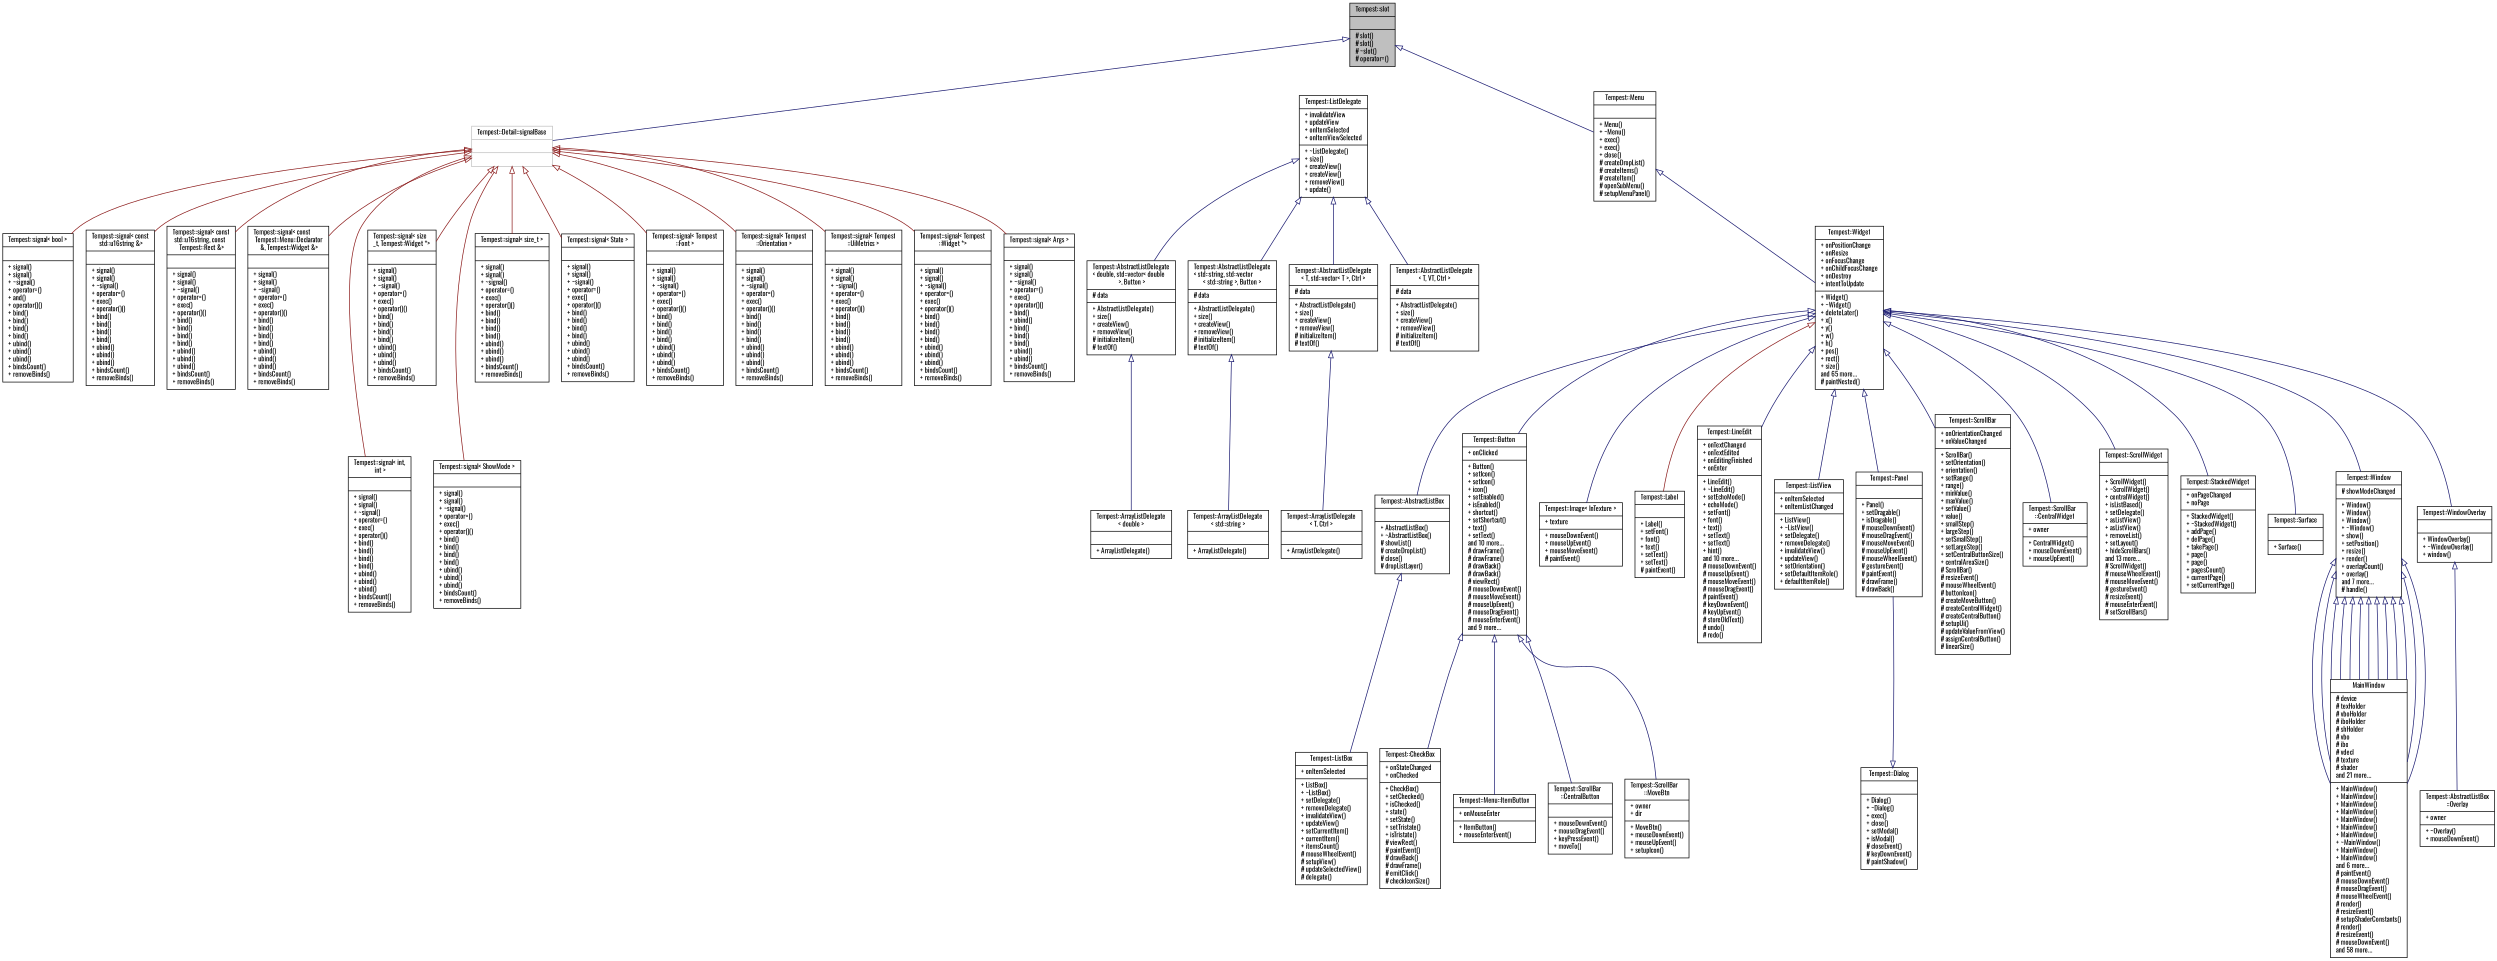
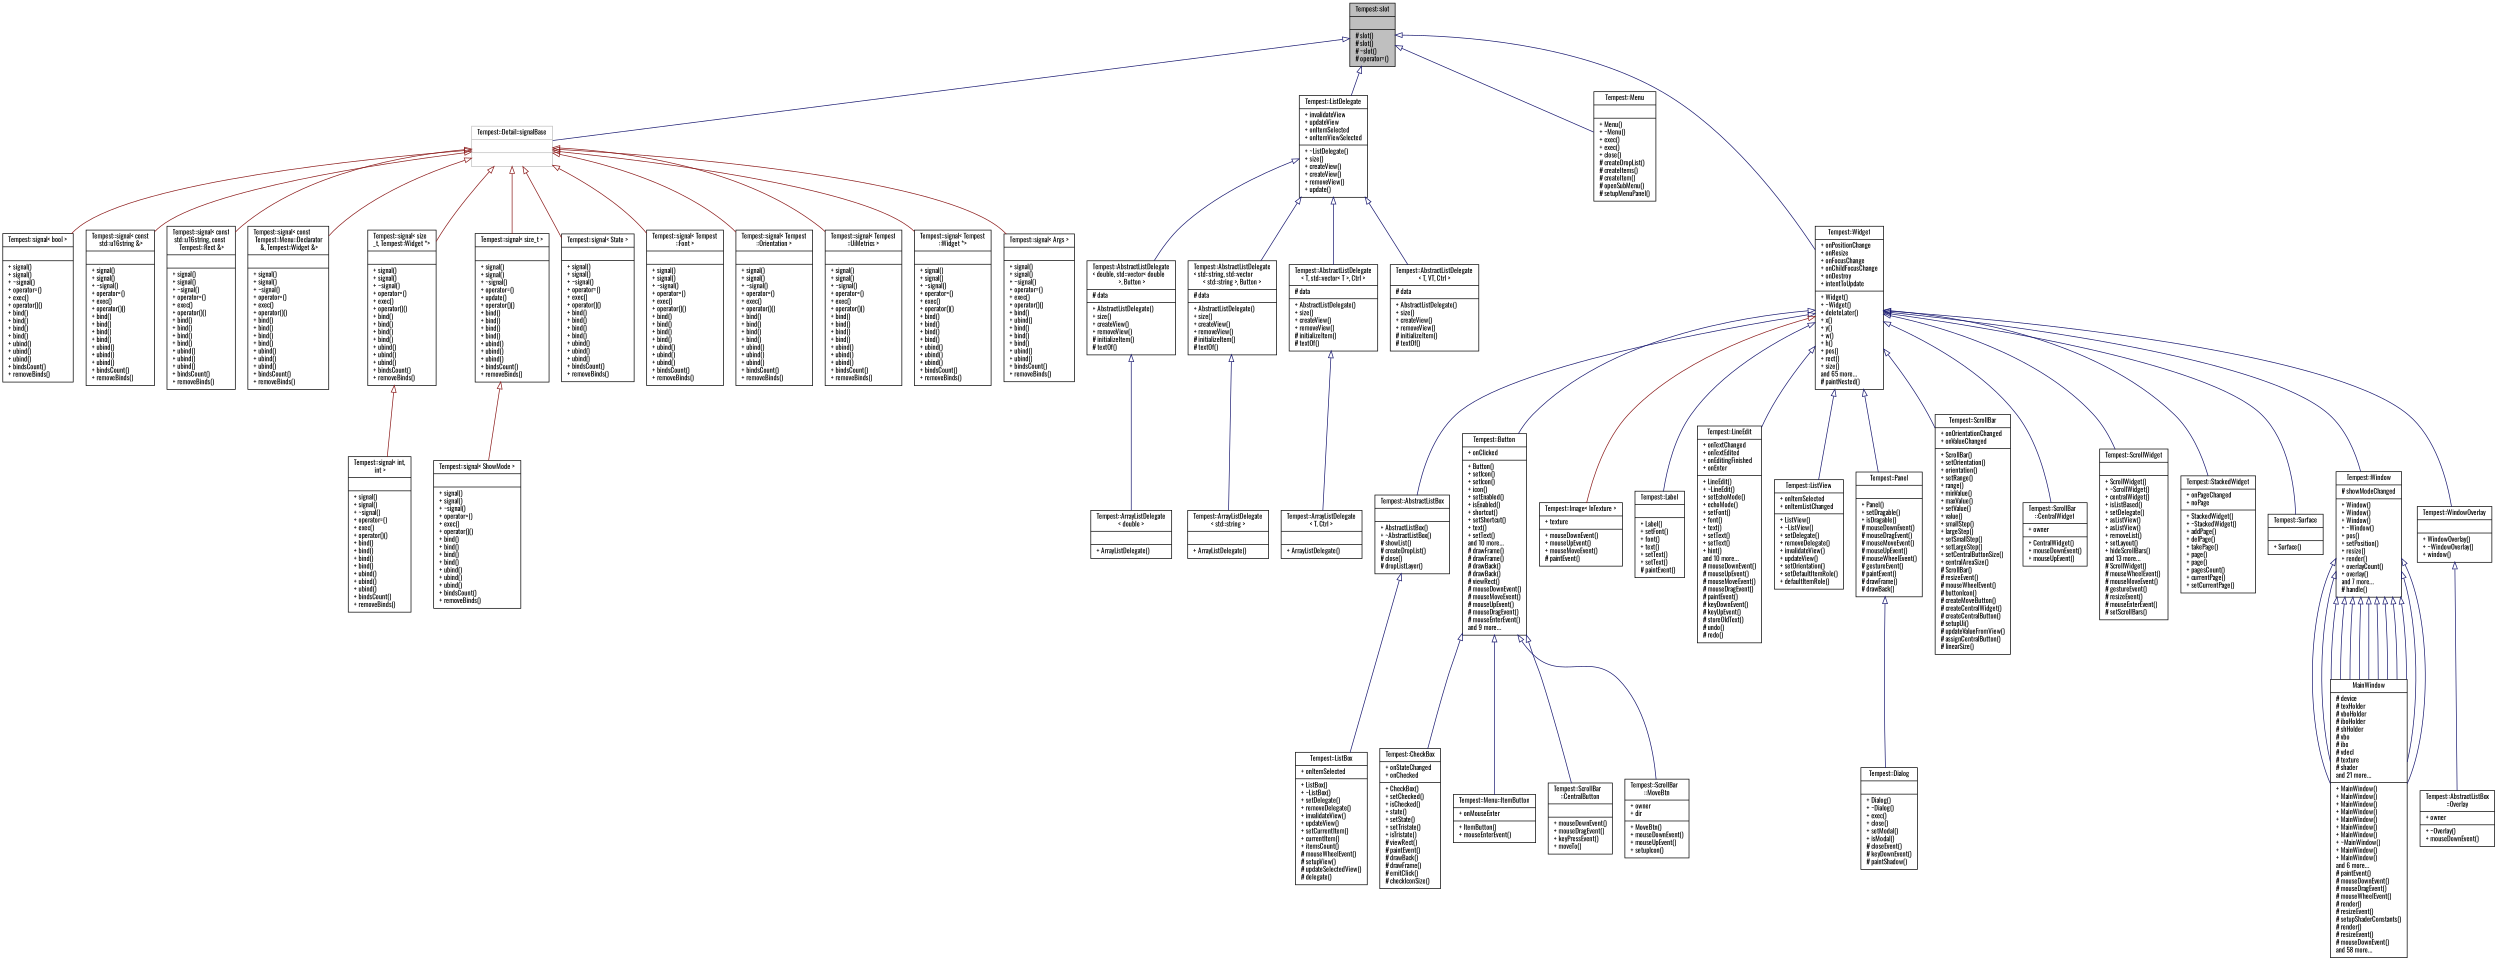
none -> (1355, 84)
(1739, 228) -> (1641, 81)
(350, 278) -> (390, 425)
(17, 298) -> (18, 298)
(491, 298) -> (494, 298)
(457, 313) -> (494, 425)
(1669, 380) -> (1669, 380)
(1713, 390) -> (1713, 390)
(2352, 536) -> (2350, 536)
(1894, 679) -> (1884, 686)
